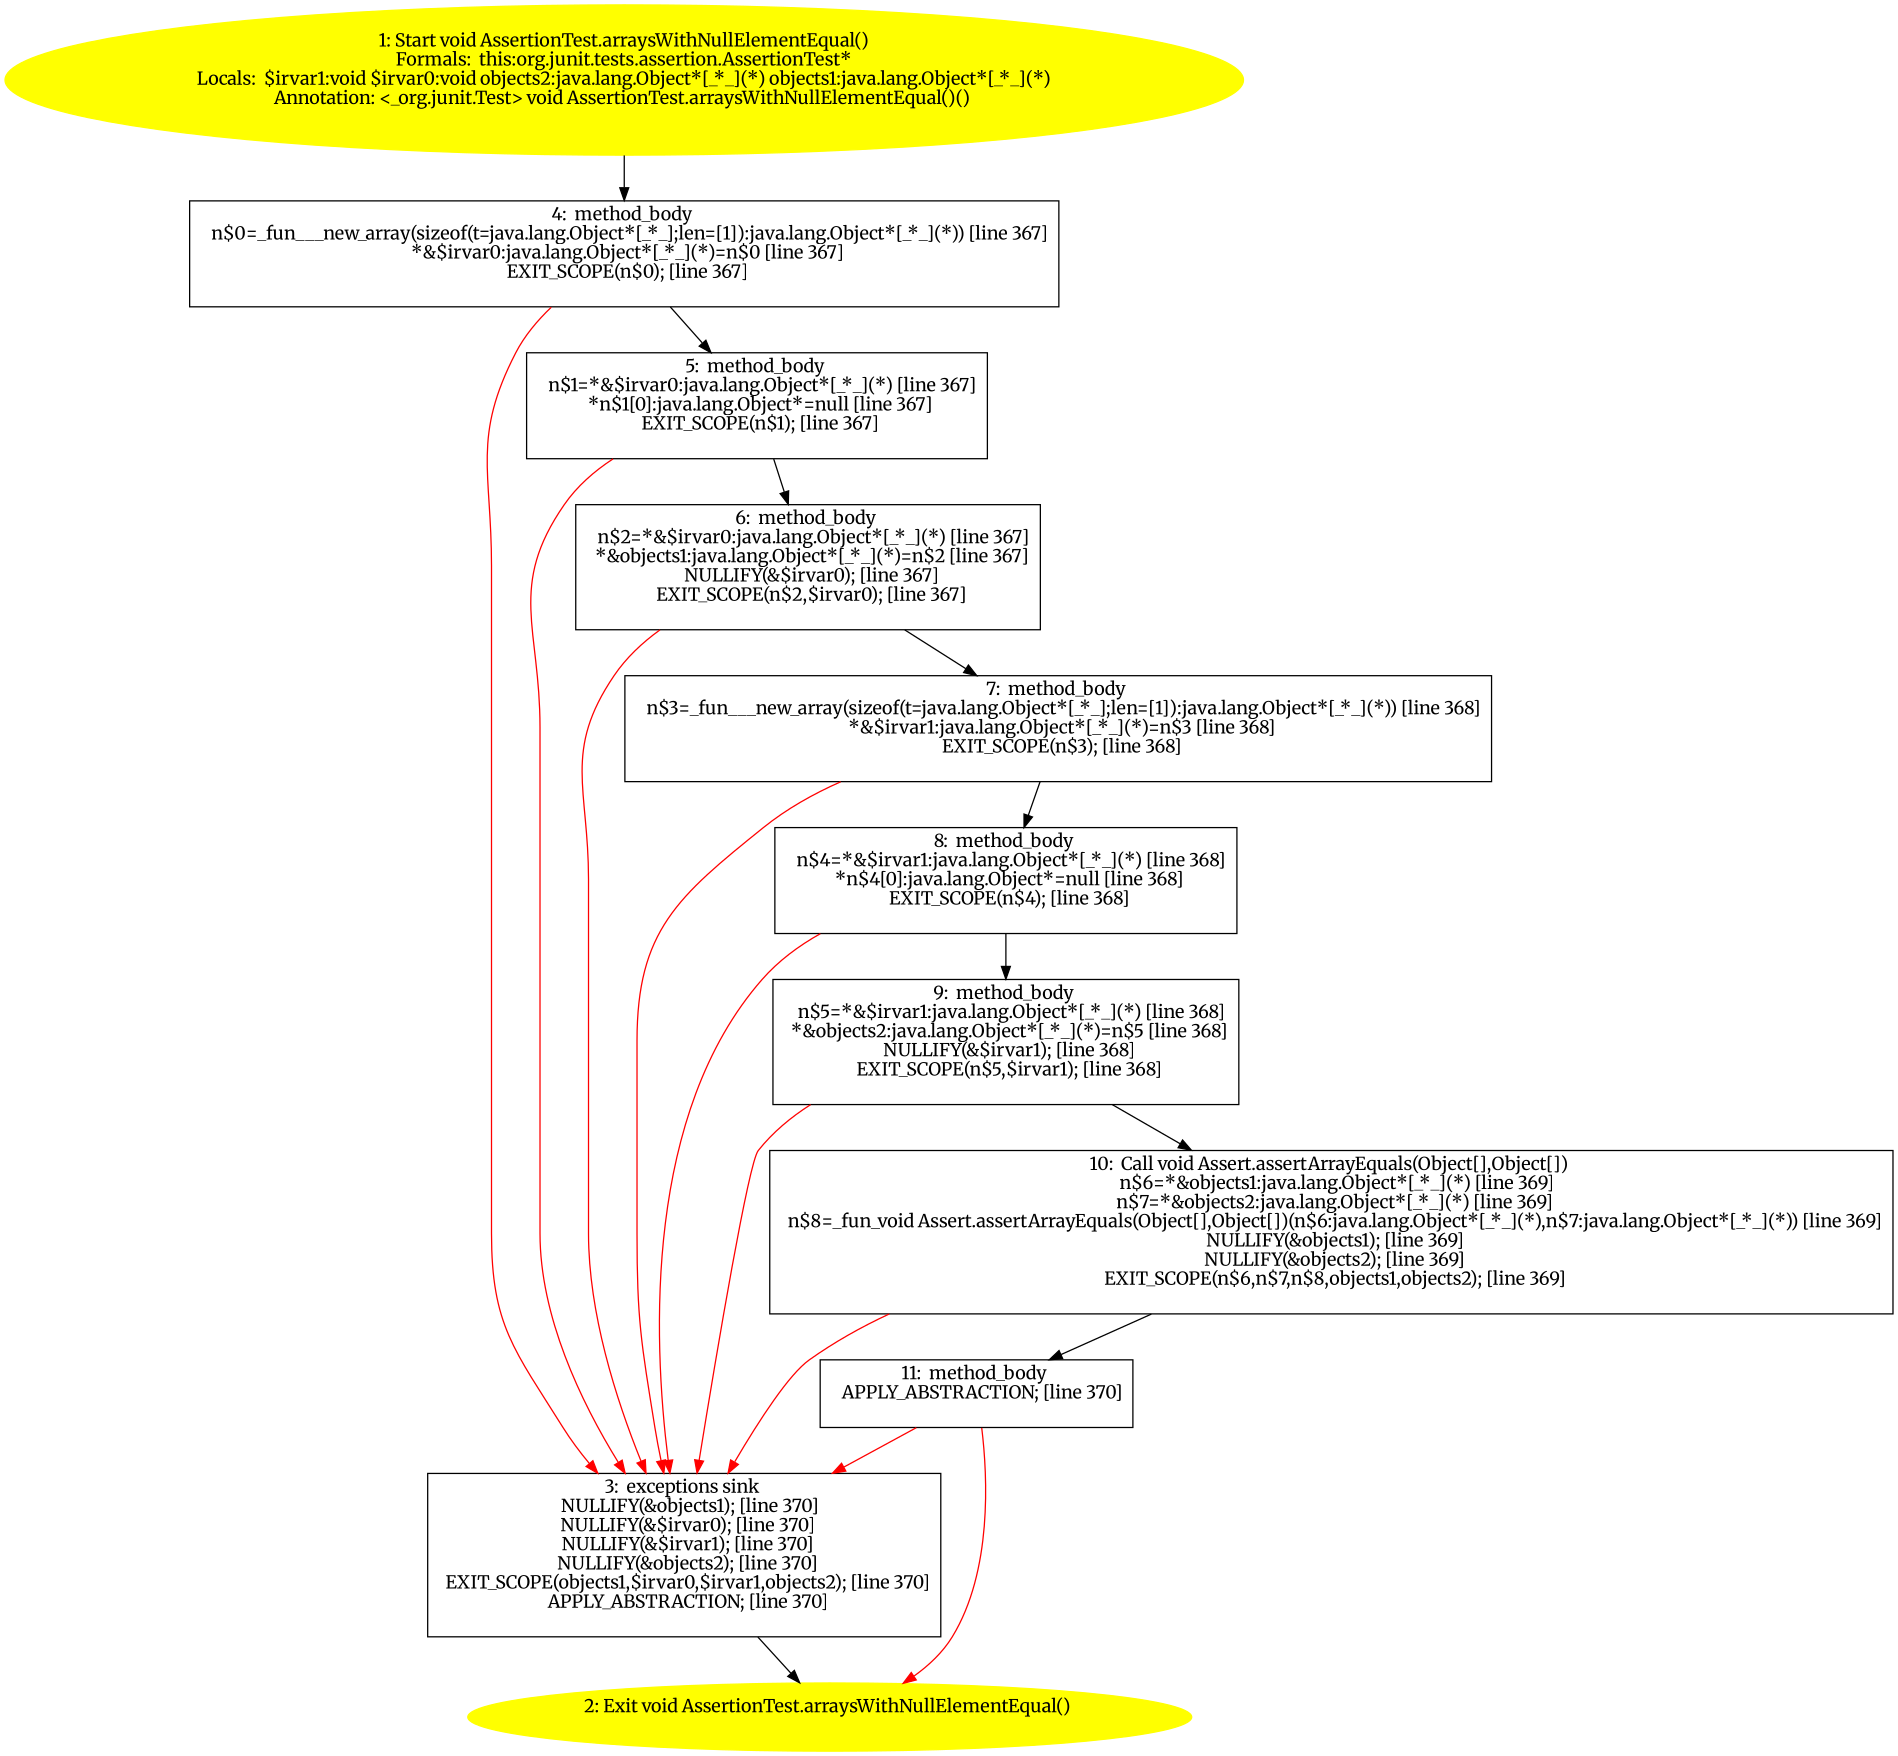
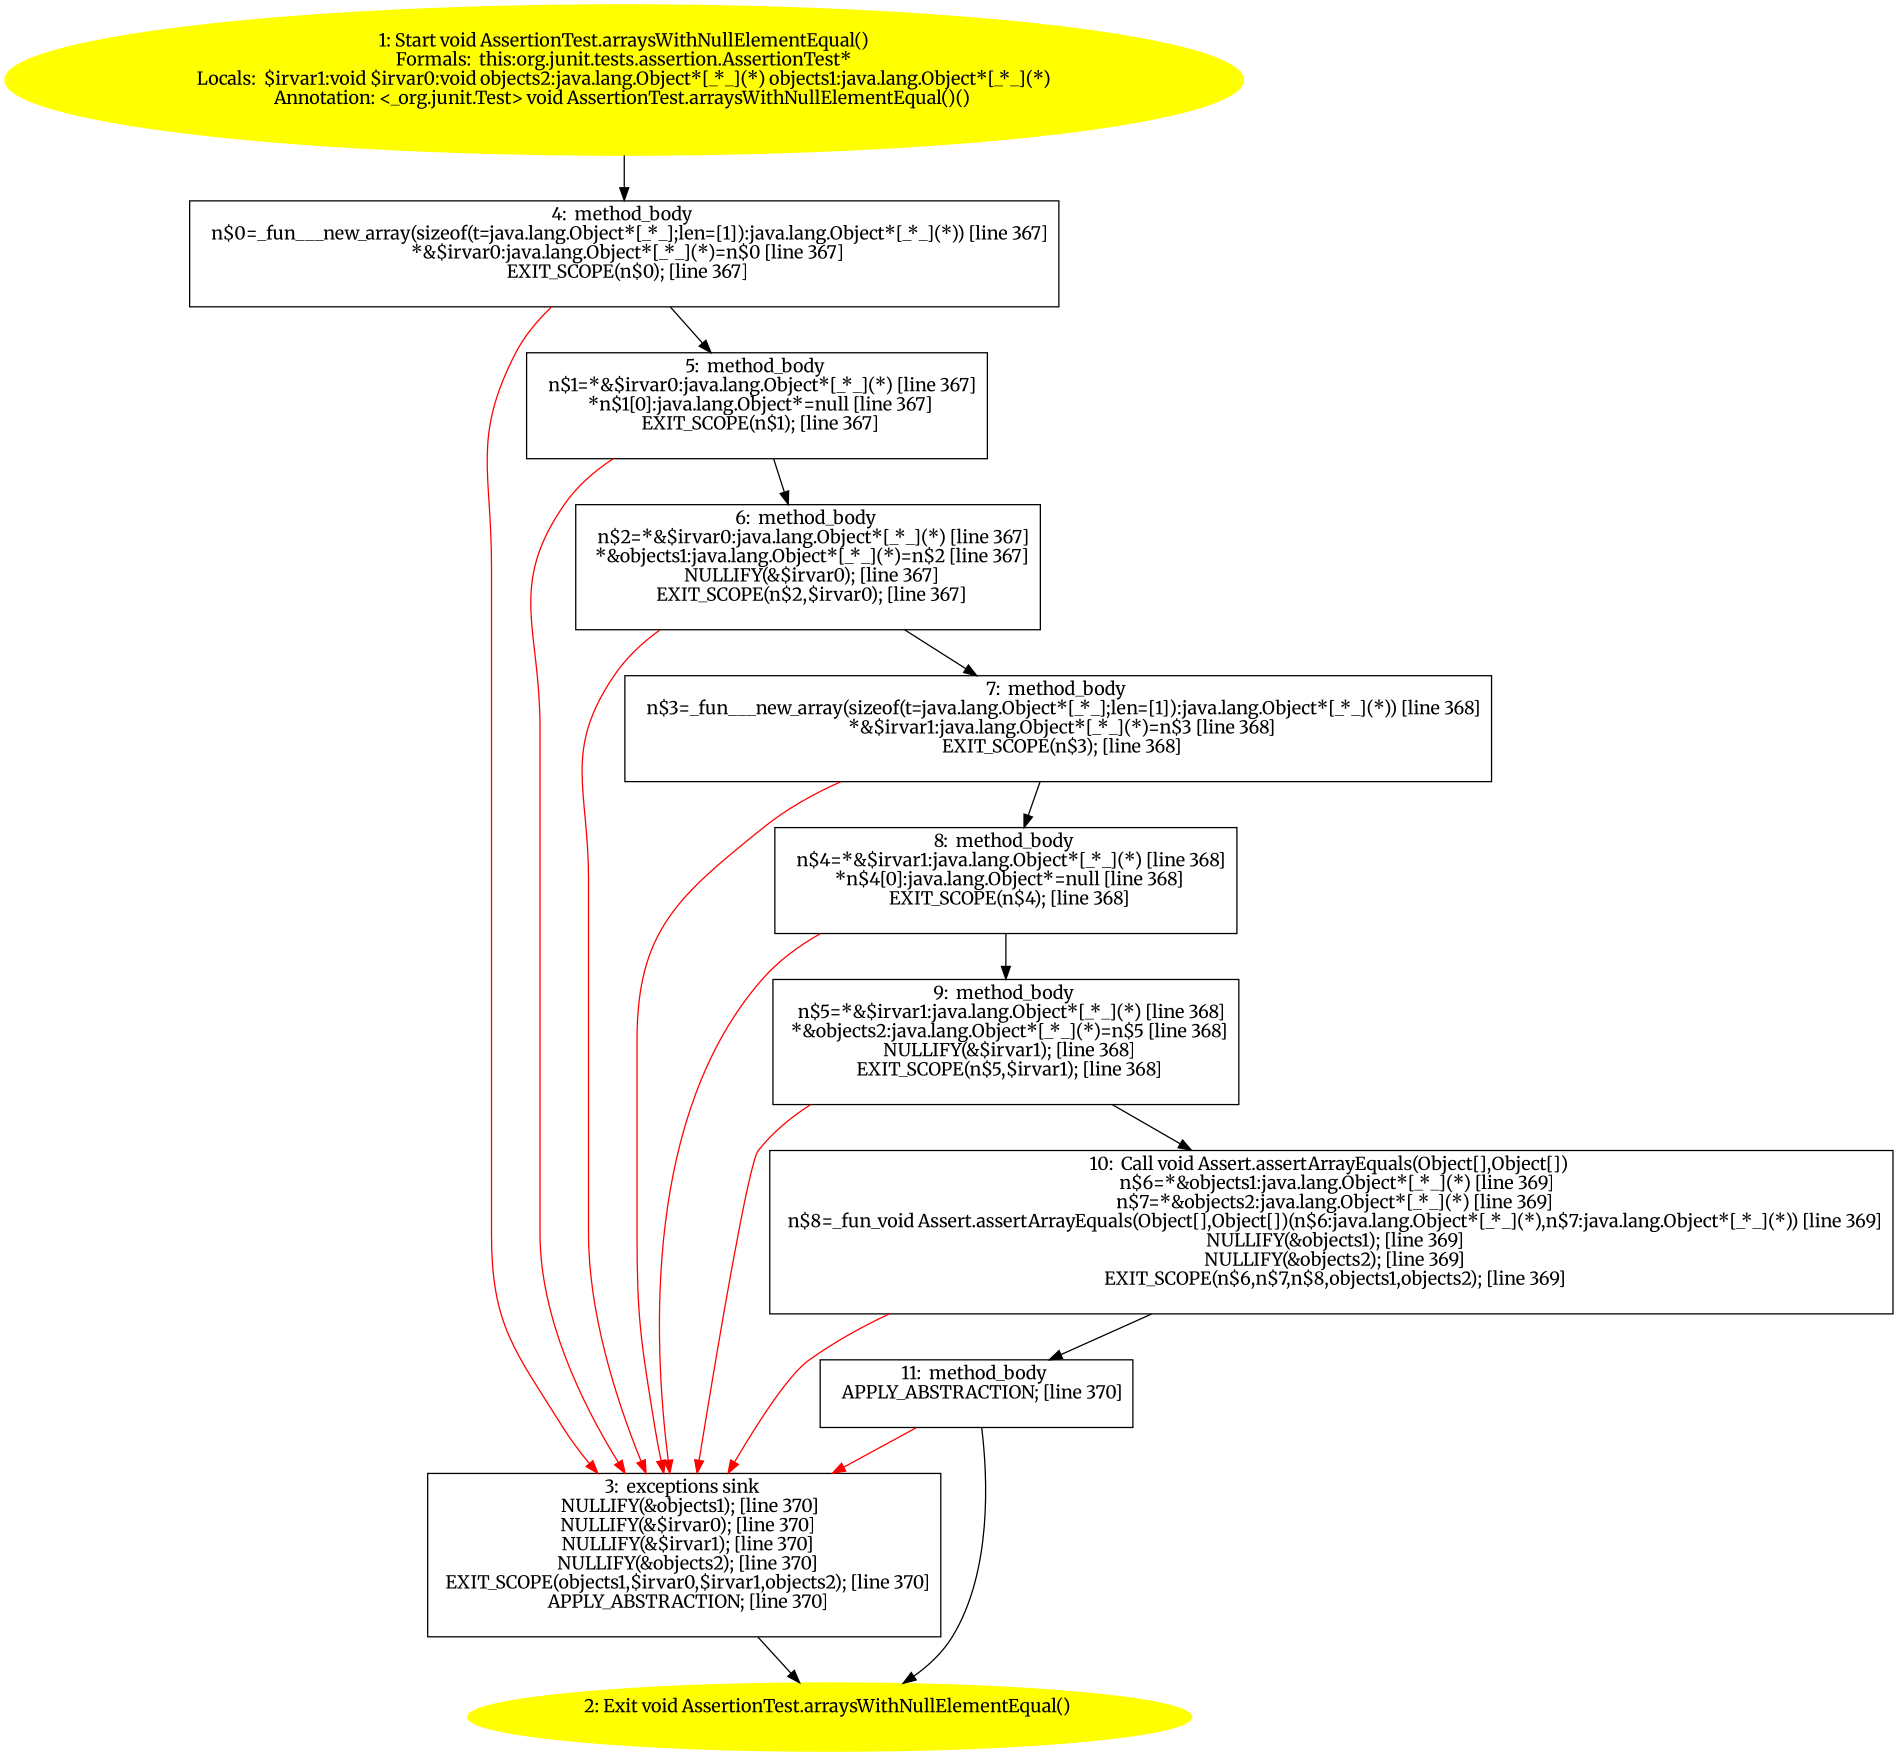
(979, 1562) -> (979, 1562)
